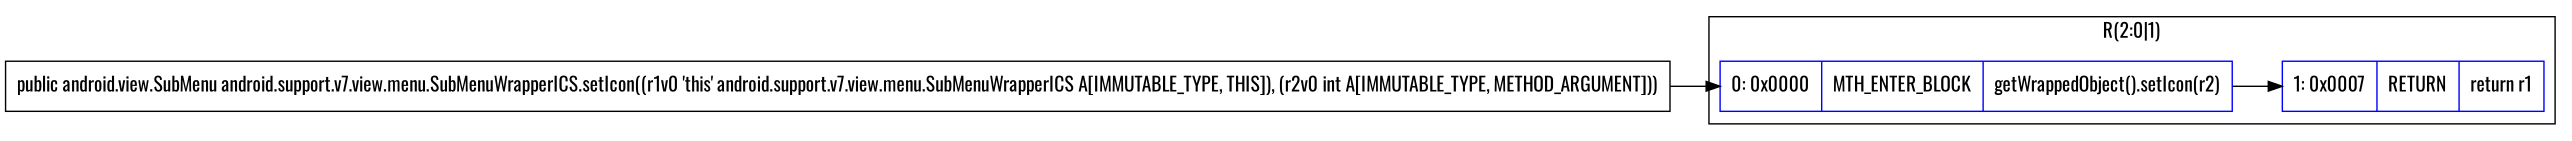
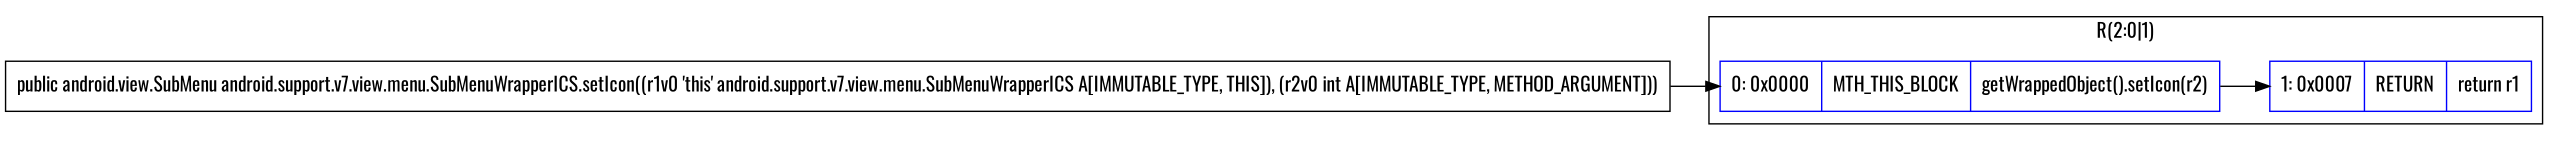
(1902, 86) -> (1896, 86)
